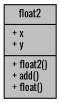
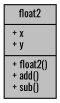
(28, 88) -> (25, 88)
